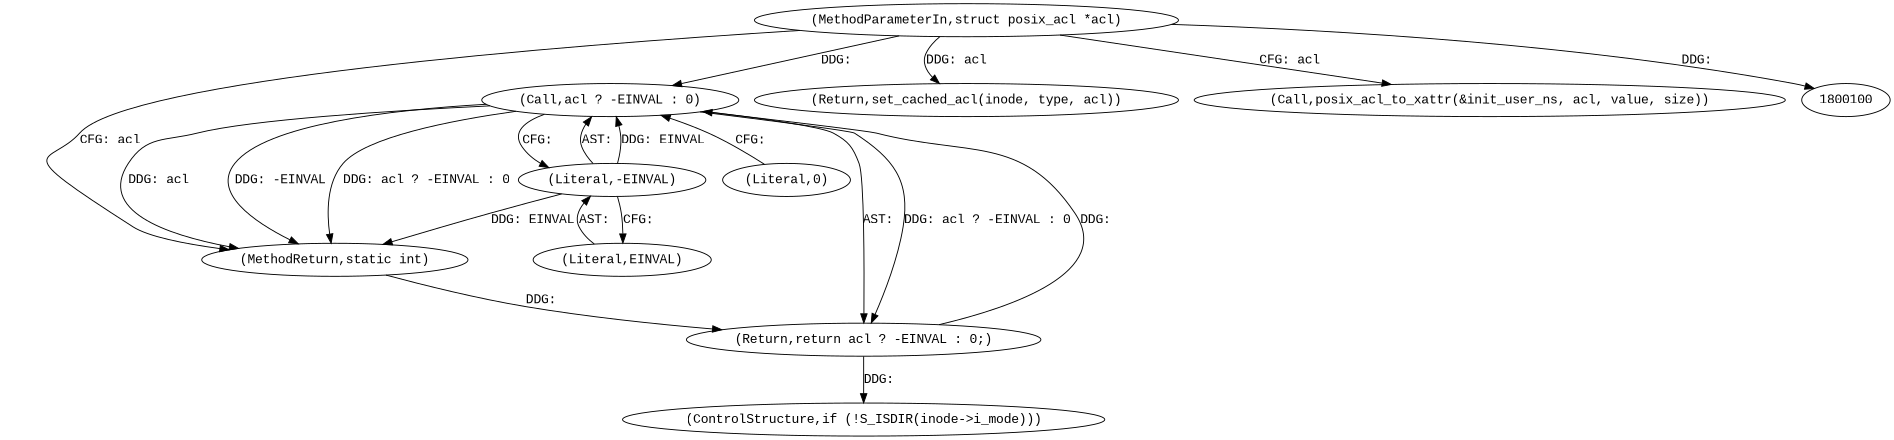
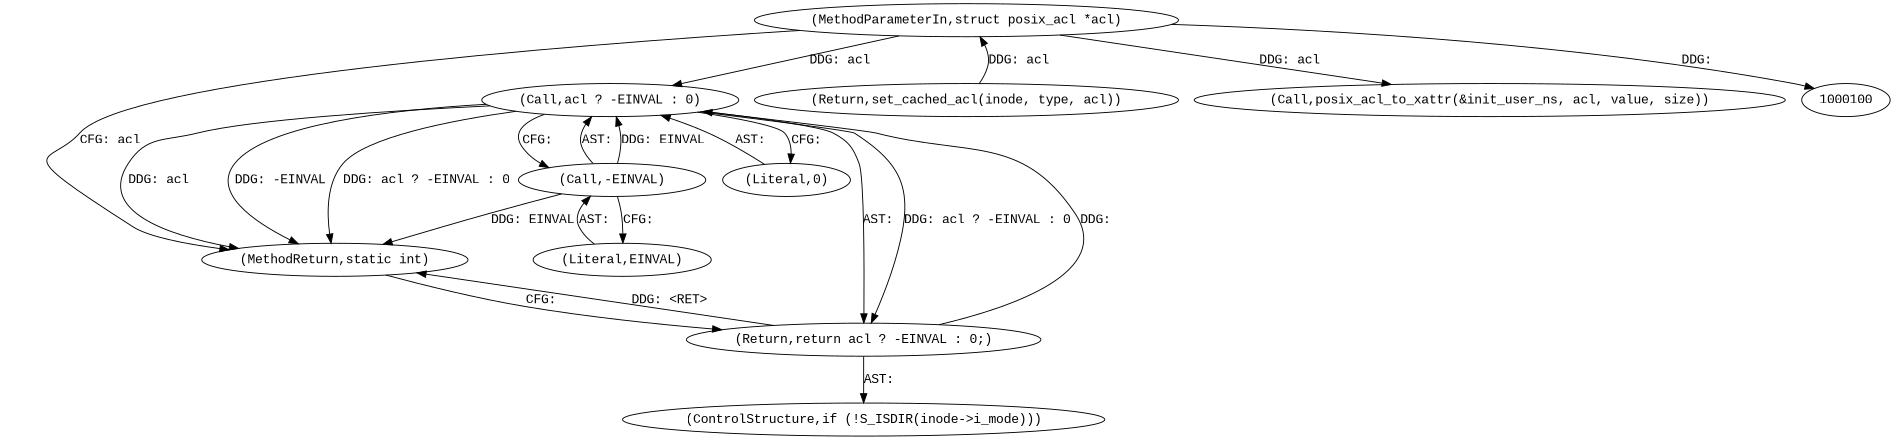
(925, 56) -> (988, 65)
(840, 60) -> (840, 60)
(1290, 60) -> (1290, 60)
(1846, 100) -> (1846, 100)
none -> (769, 126)
(754, 140) -> (754, 140)
(612, 180) -> (612, 180)
(545, 300) -> (545, 300)
none -> (600, 300)
(883, 380) -> (883, 380)
